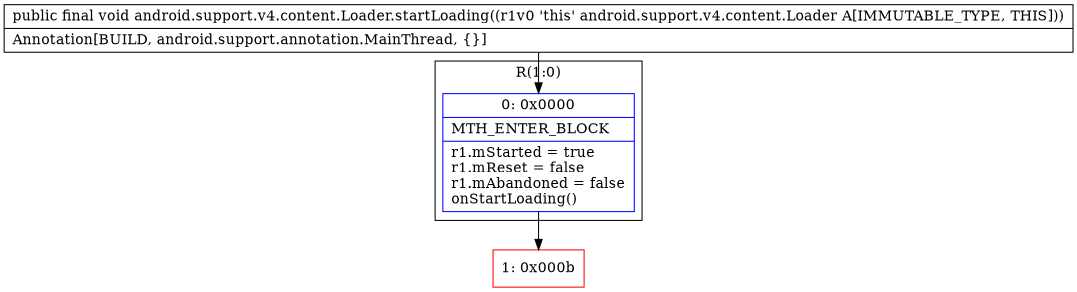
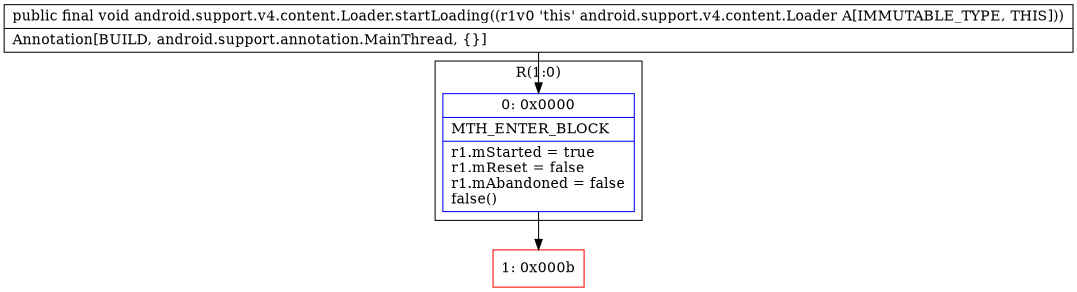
(514, 199) -> (474, 199)
